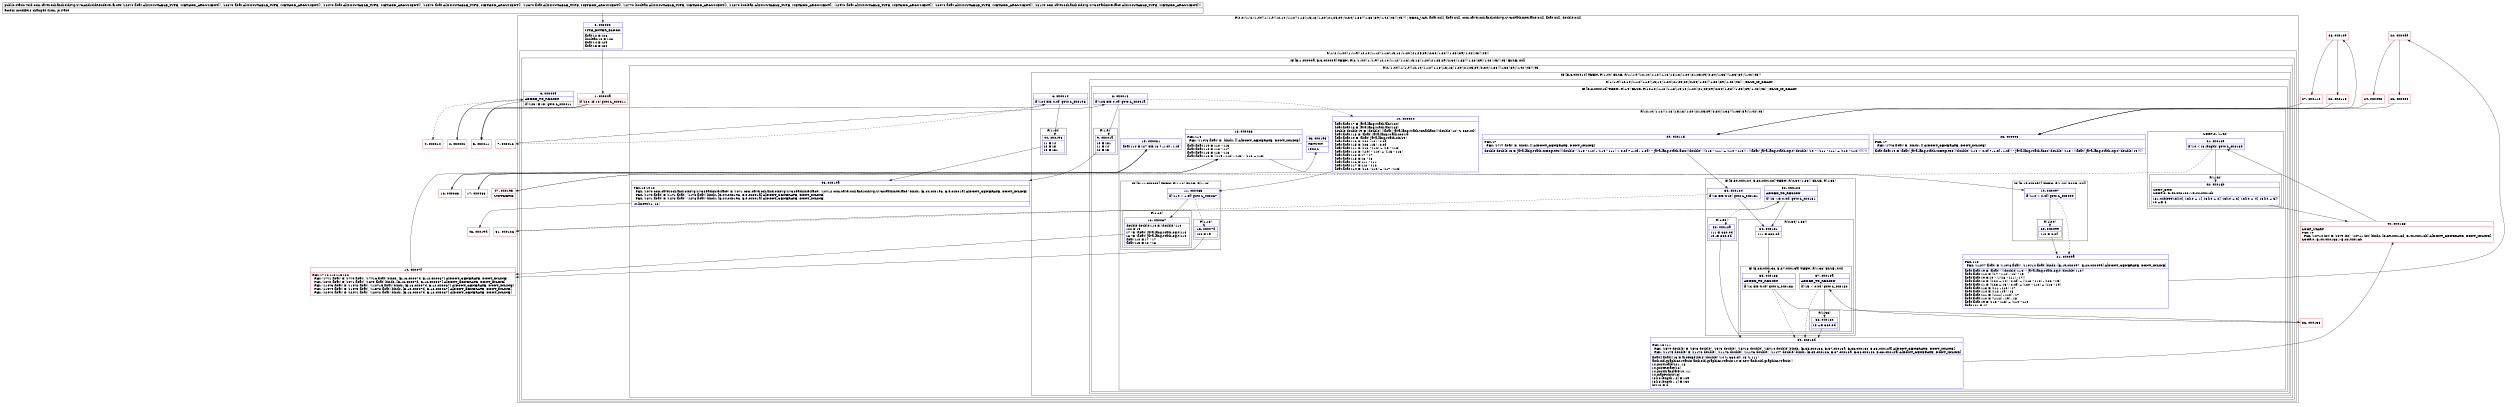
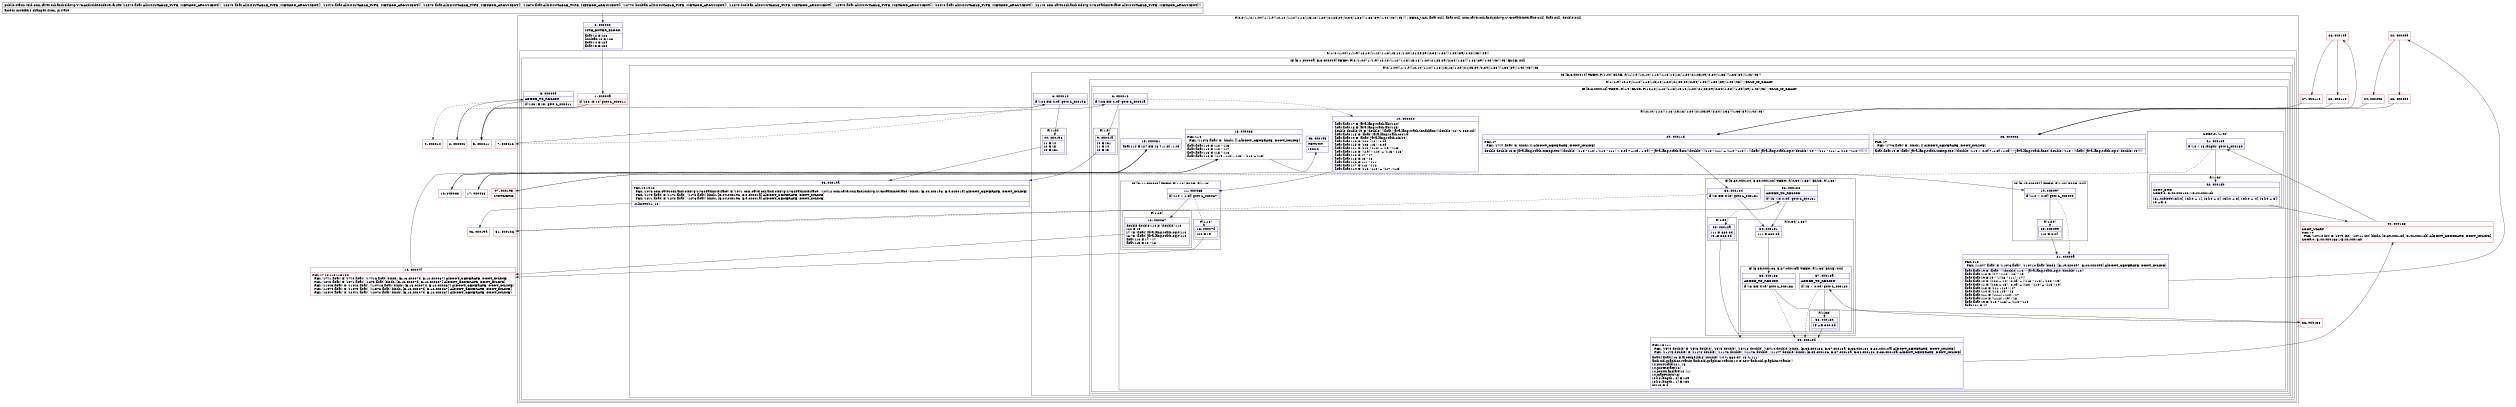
(490, 108) -> (490, 108)
